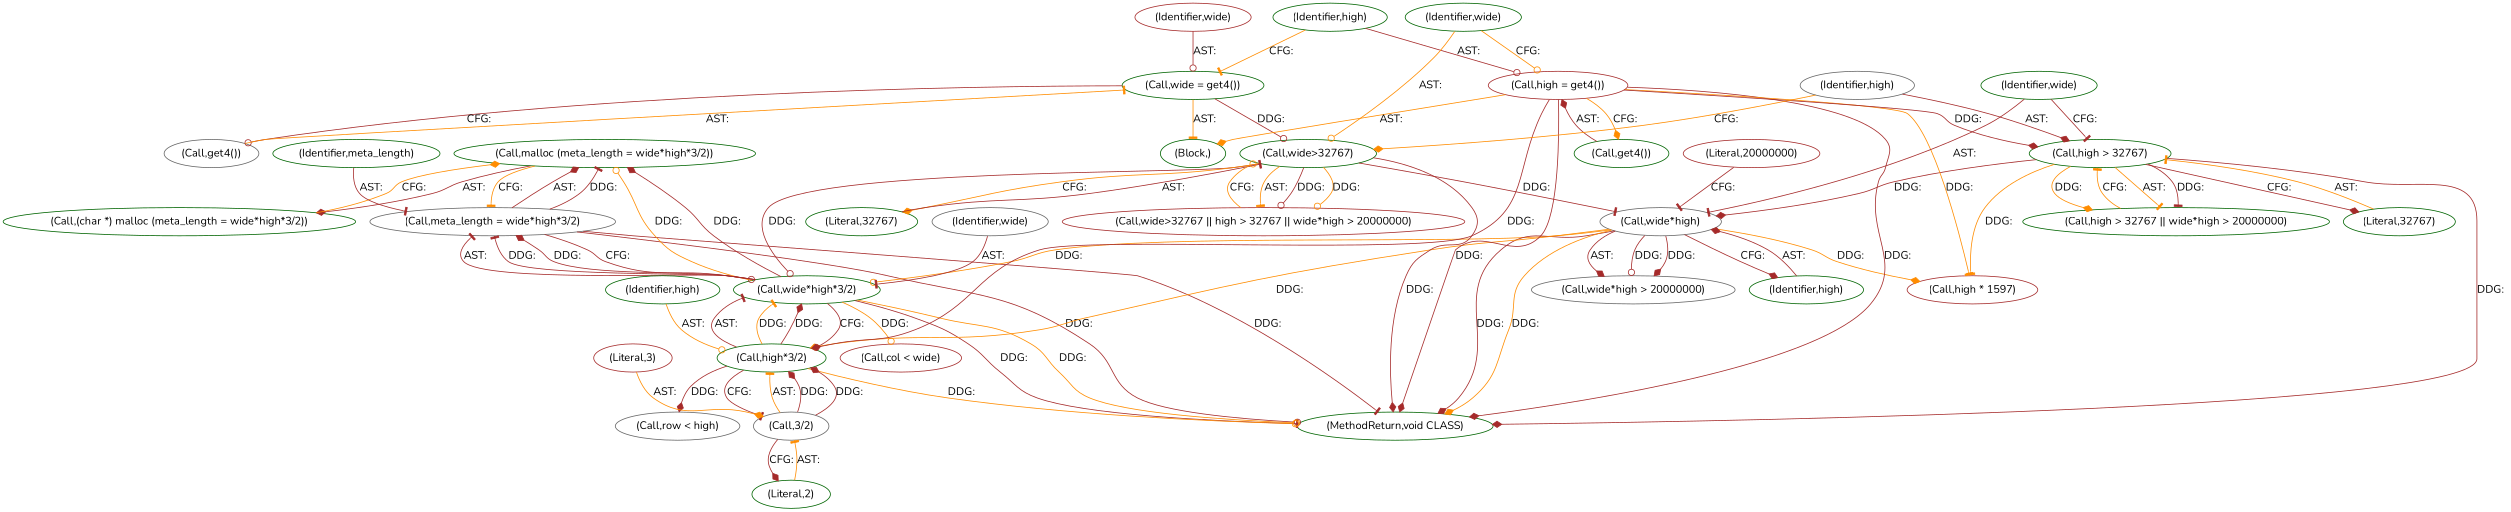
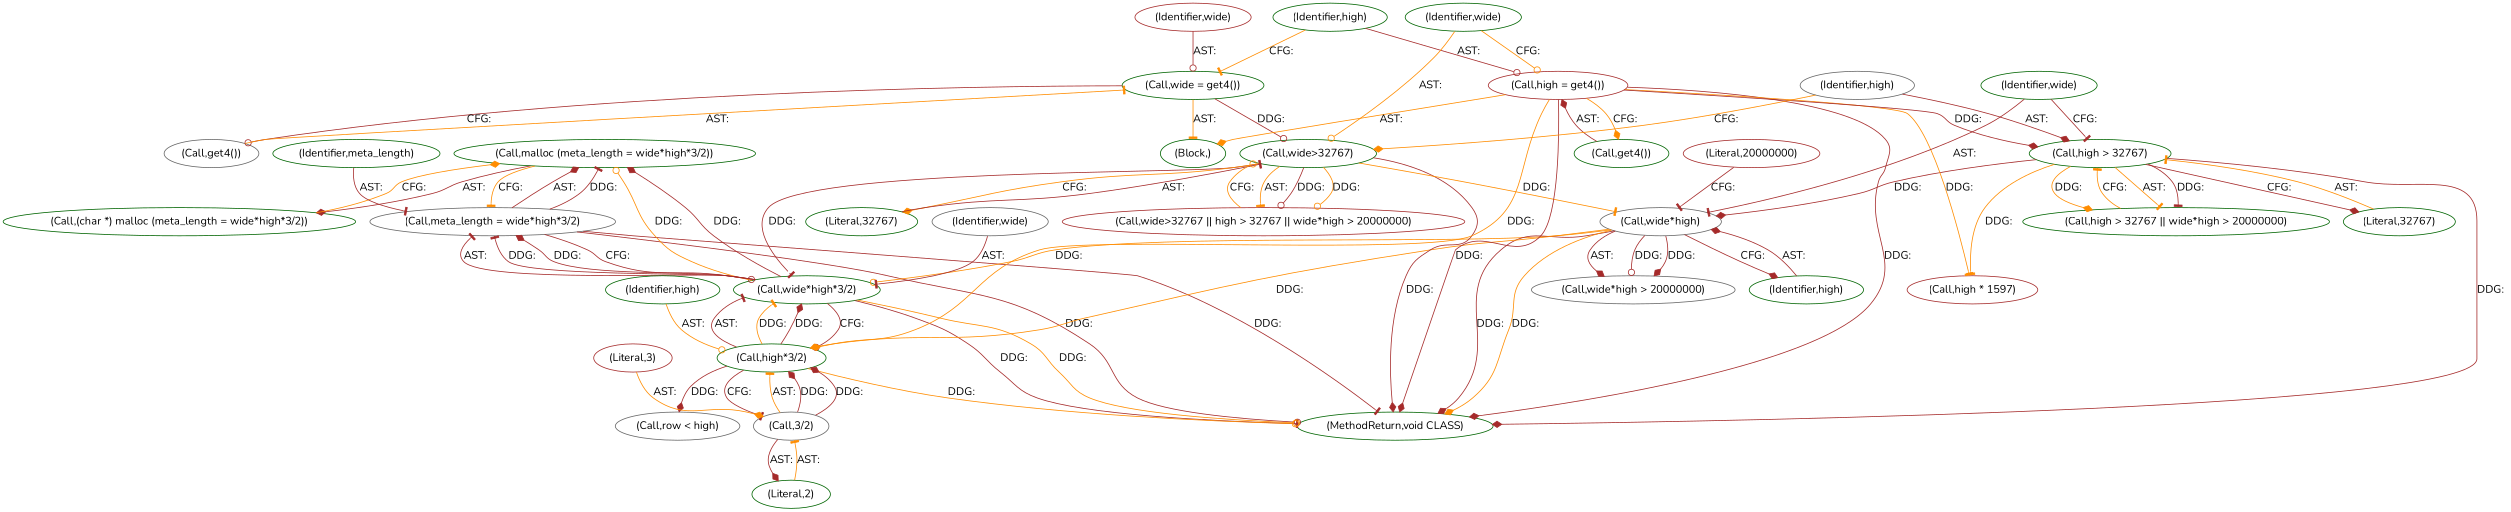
(976, 176) -> (976, 176)
(1486, 186) -> (1486, 186)
(1278, 245) -> (1278, 245)
(1813, 250) -> none
(901, 358) -> none
(783, 460) -> (783, 460)
